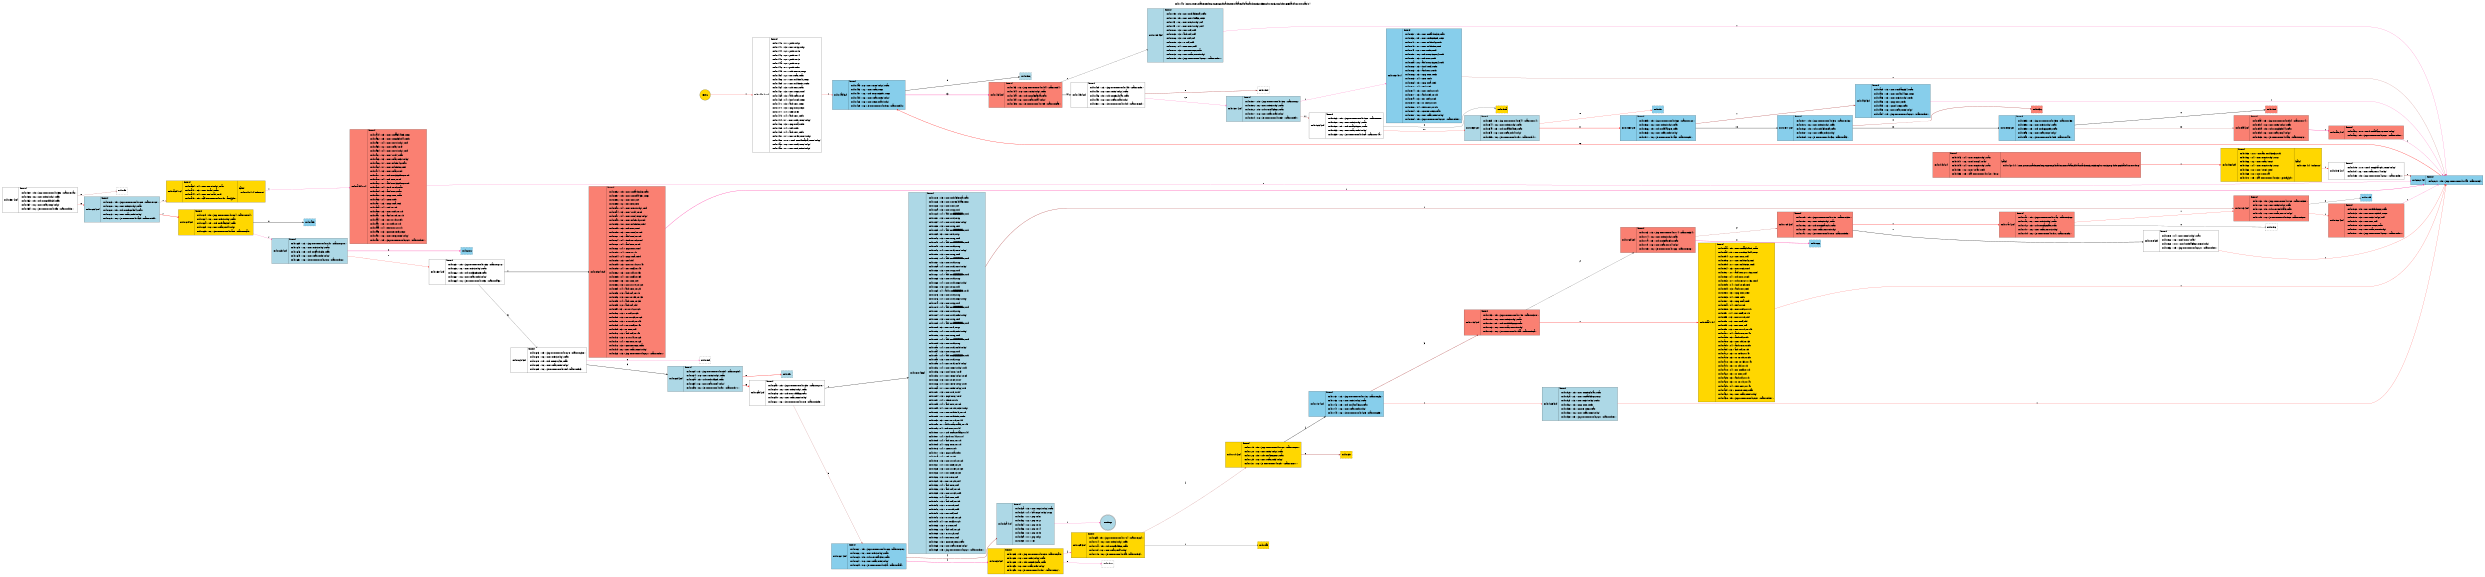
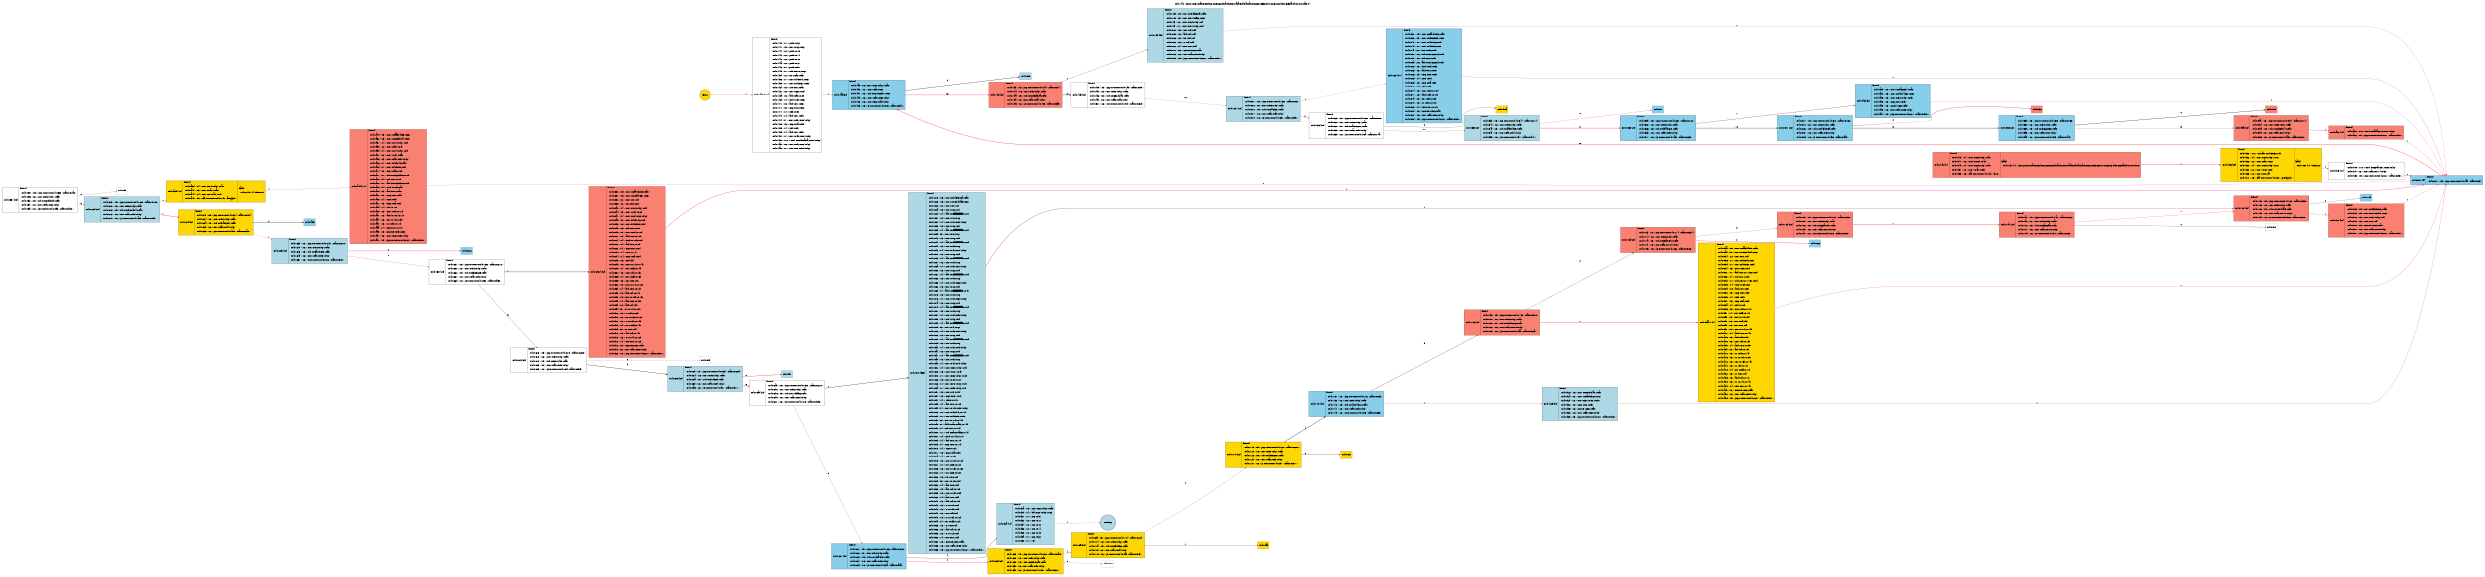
(1263, 90) -> none
(2181, 241) -> none
